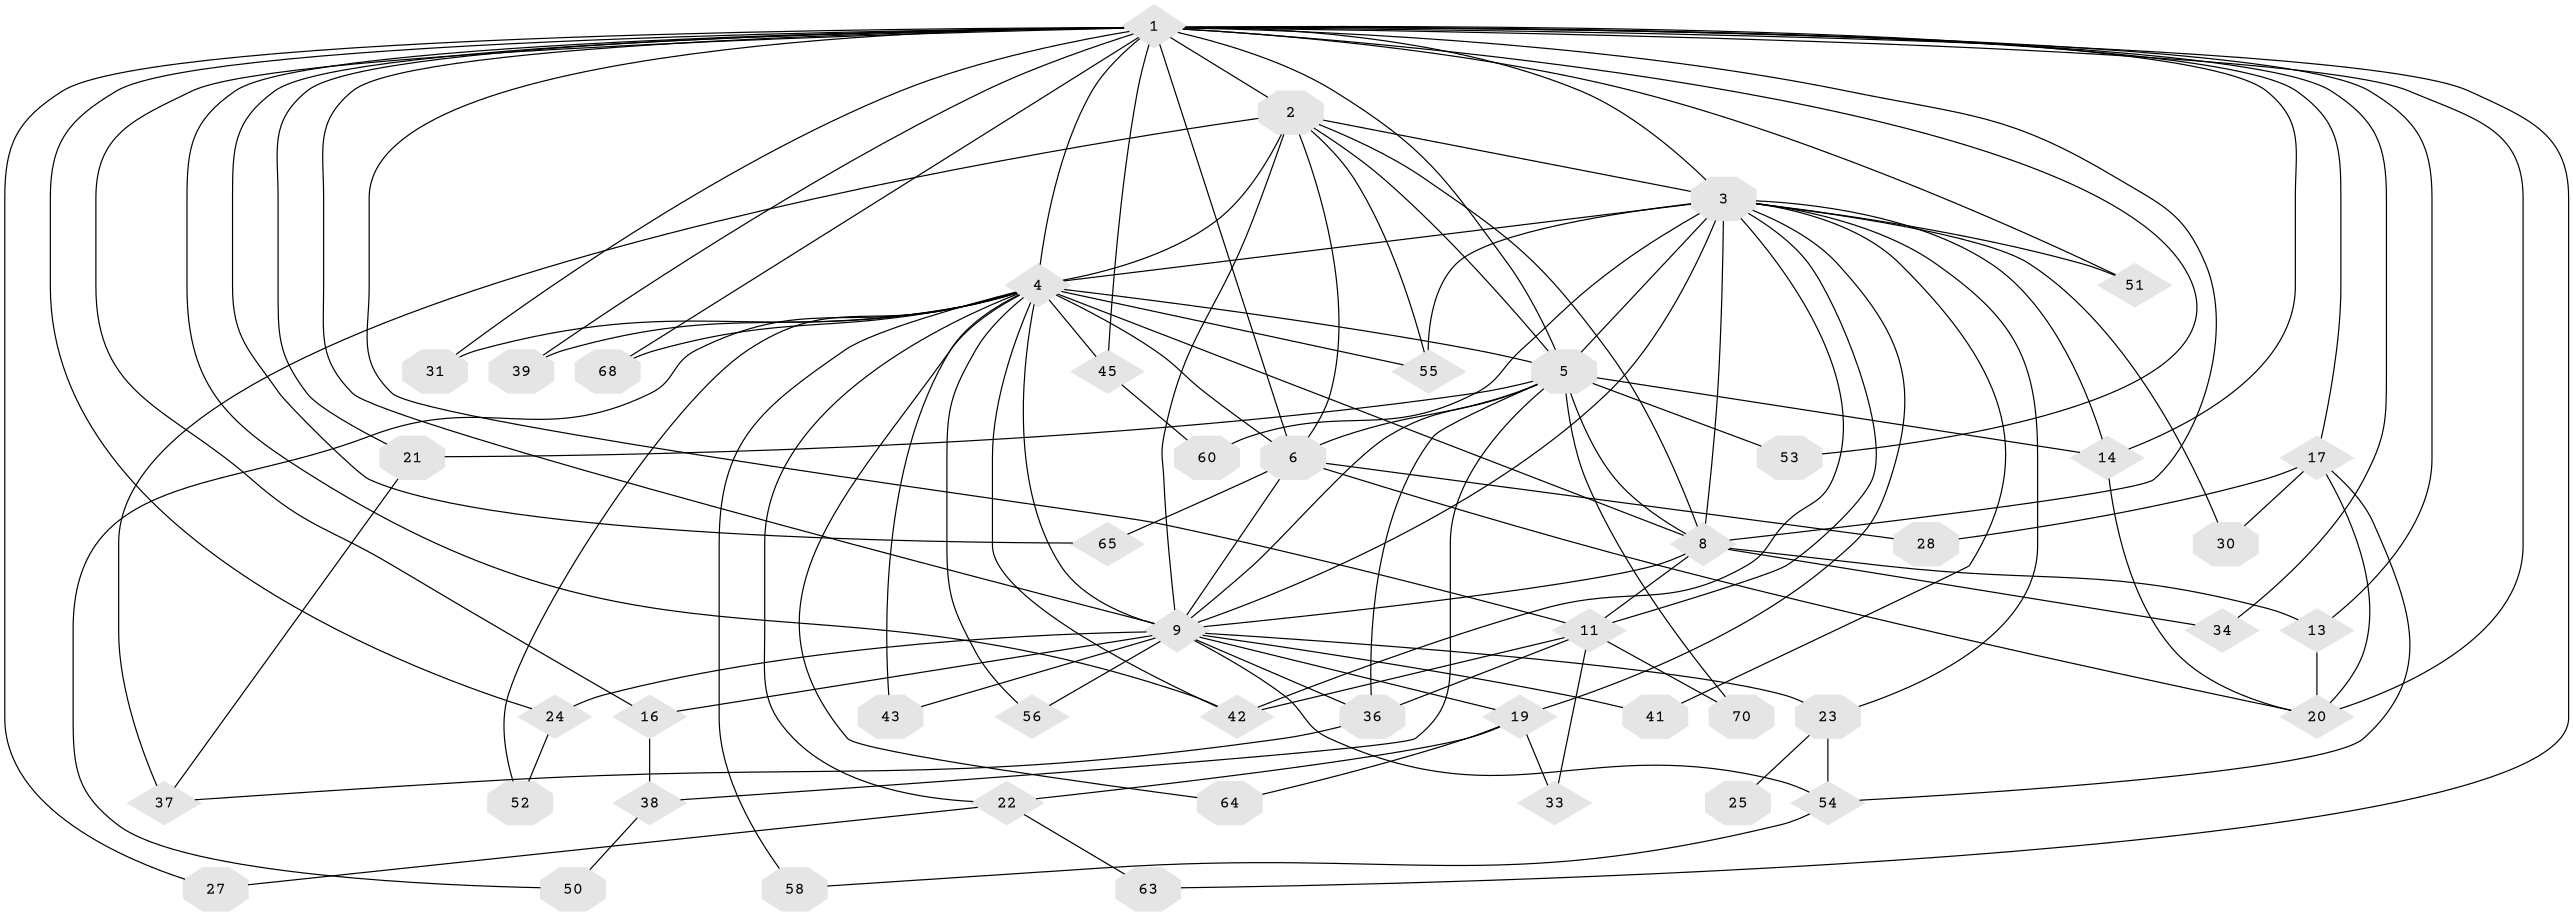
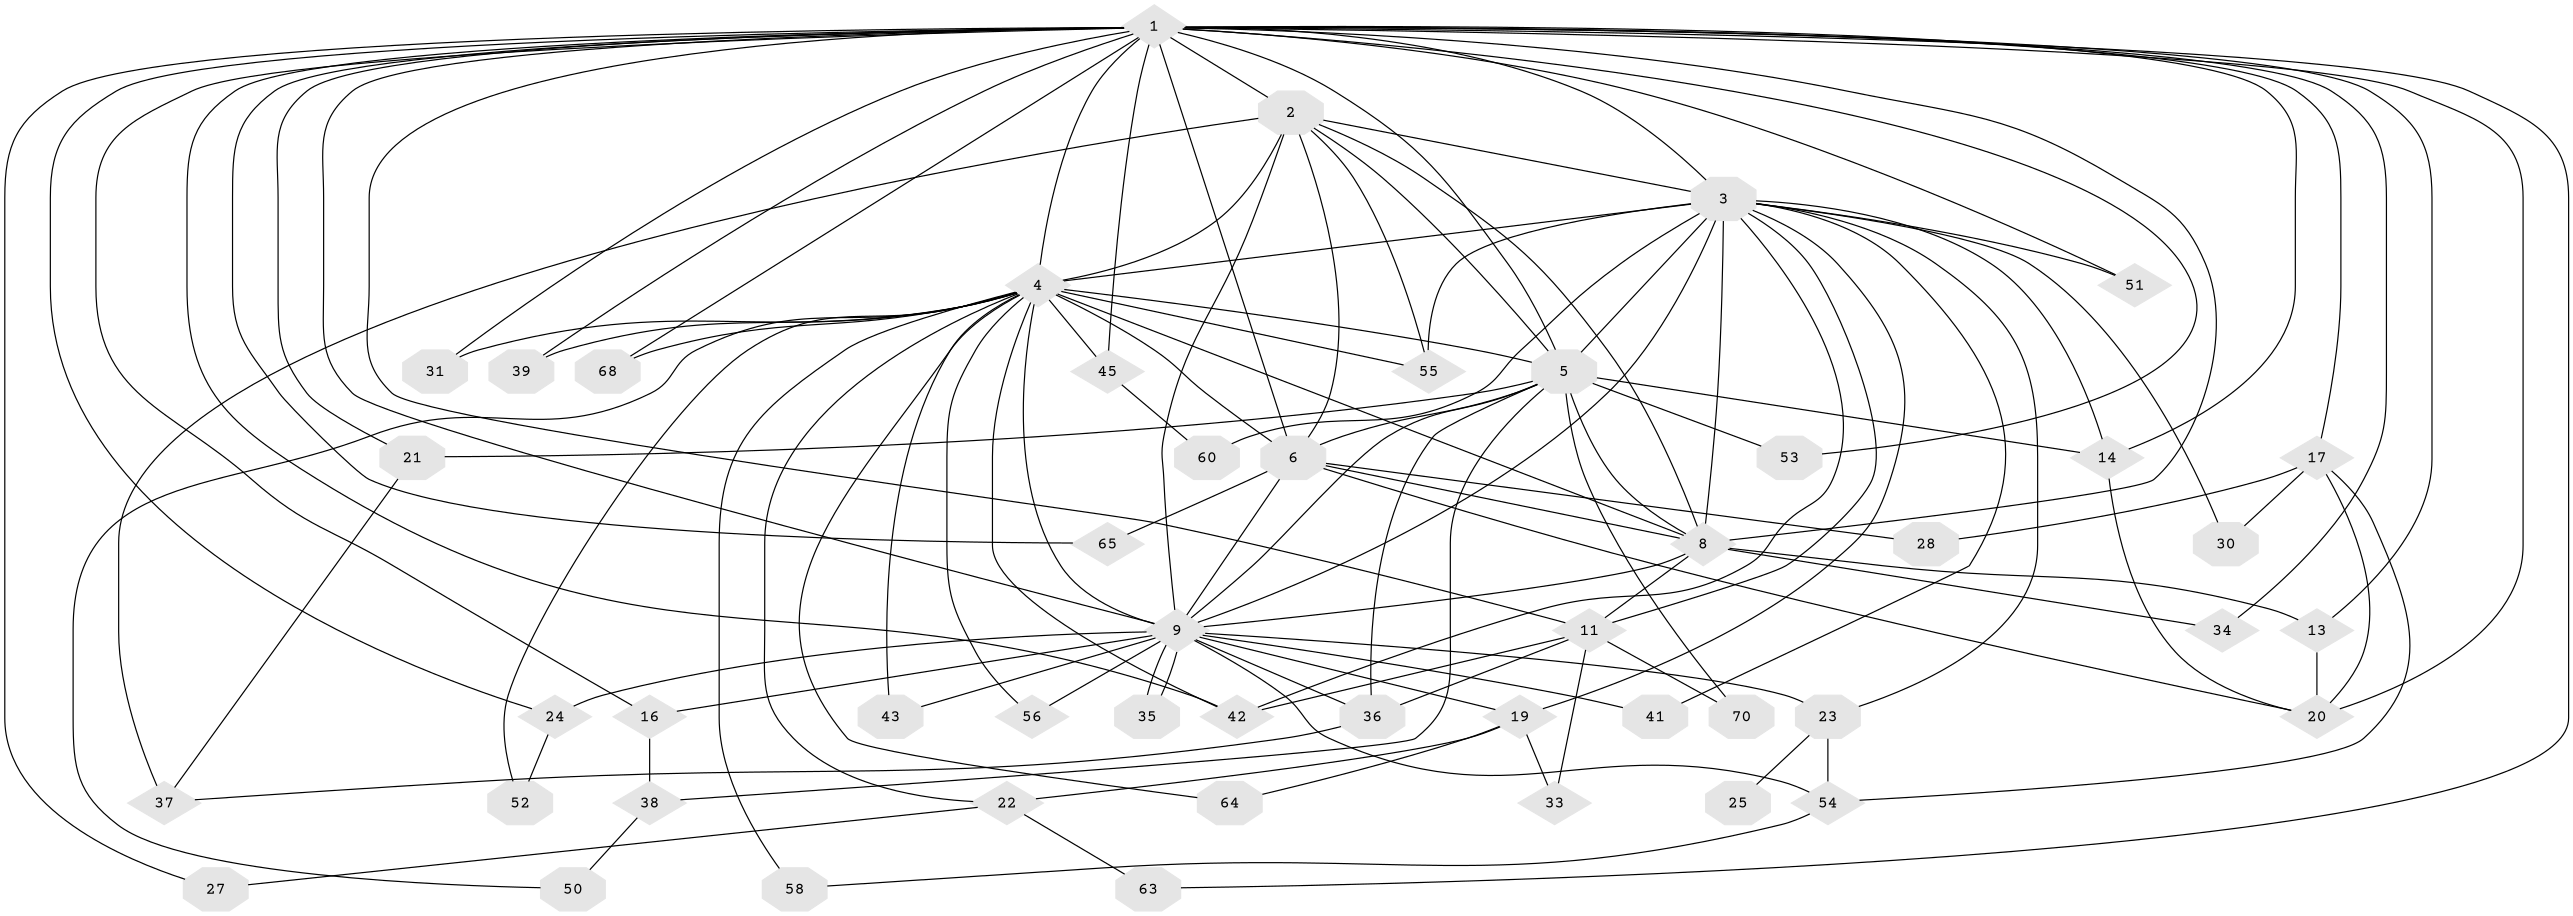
none -> (1503, 502)
none -> (1147, 717)
